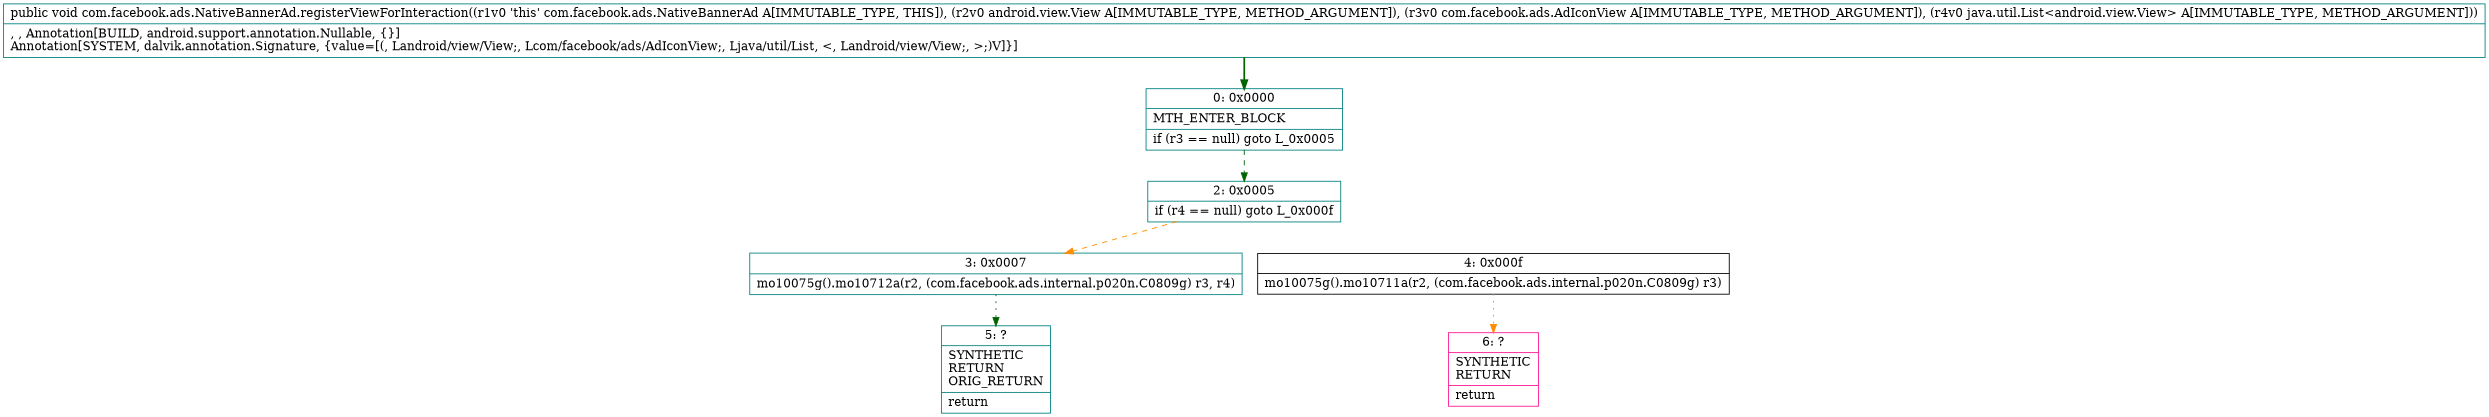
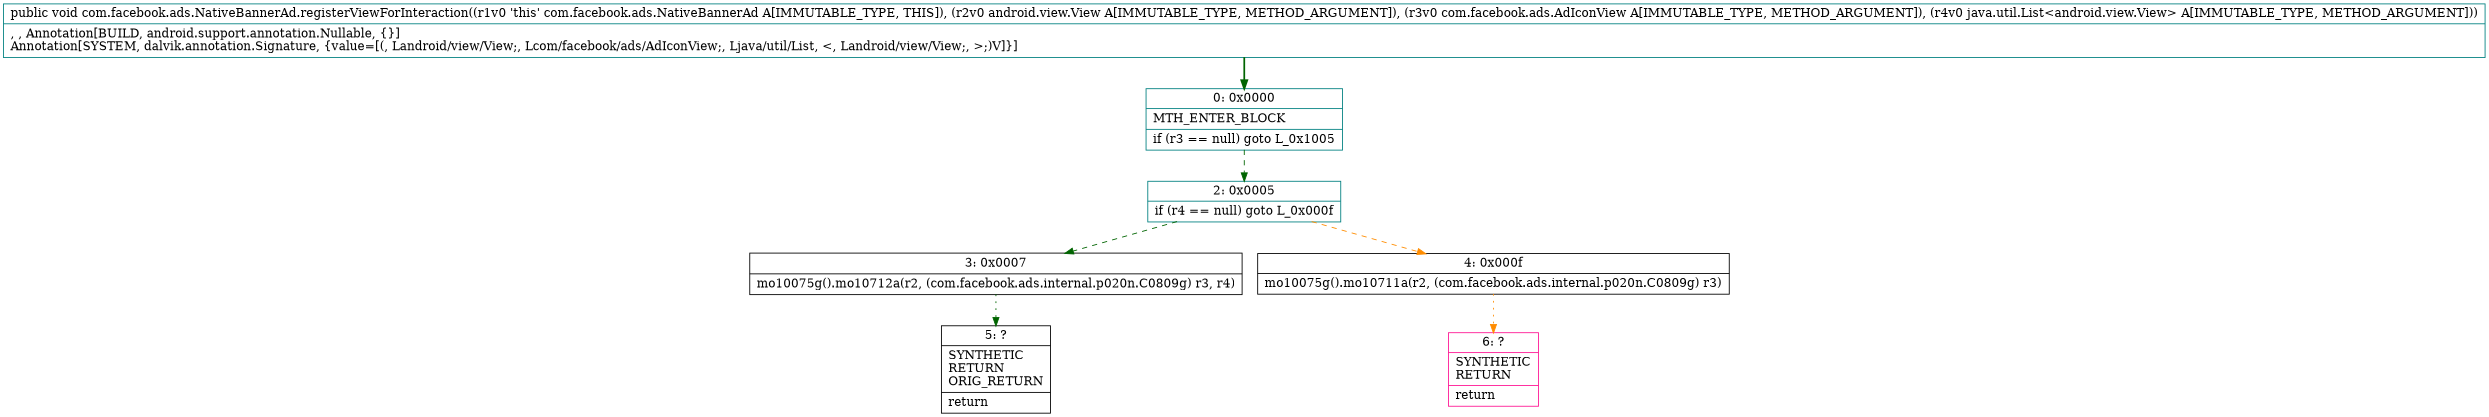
(1244, 139) -> (1244, 139)
(1125, 236) -> (1125, 236)
none -> (1365, 237)
(996, 274) -> (996, 274)
(996, 369) -> (996, 369)
